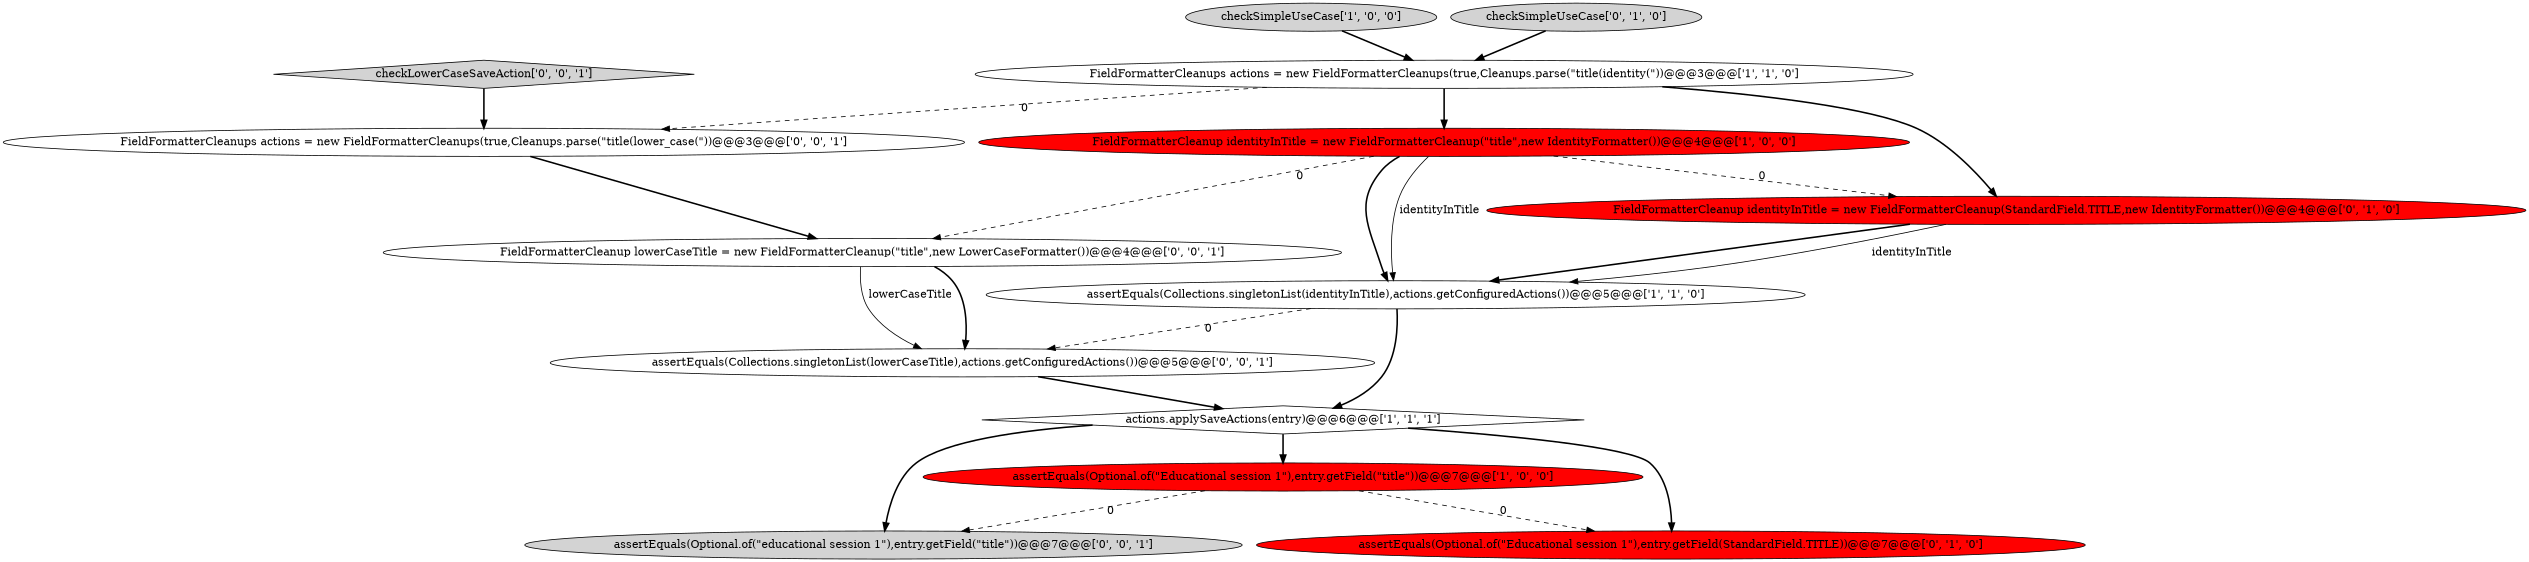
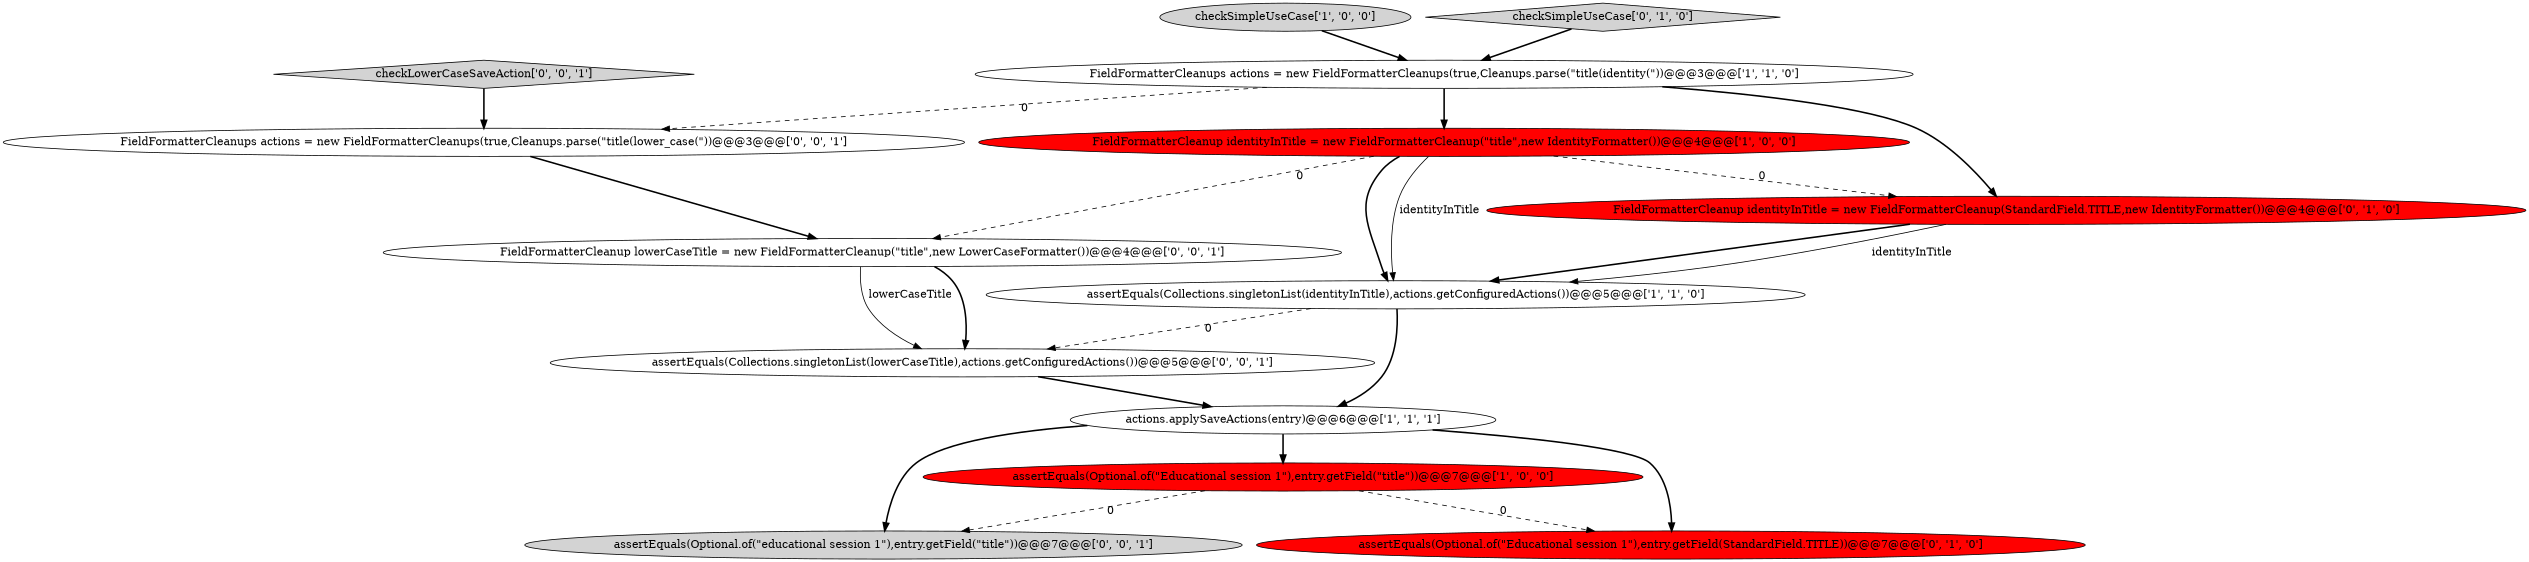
(1576, 17) -> (1603, 17)
(1283, 420) -> (1283, 420)
